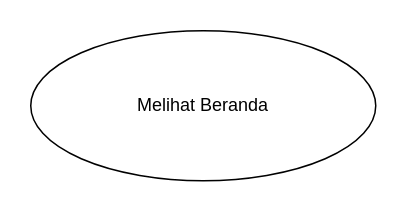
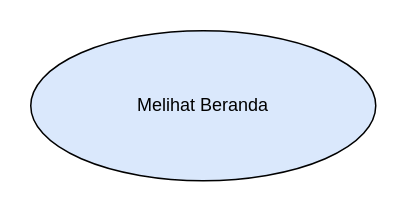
(203, 106) -> (203, 106)
